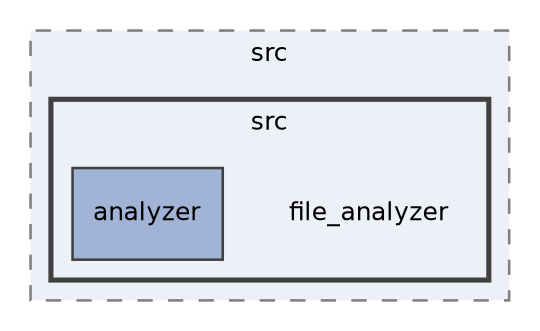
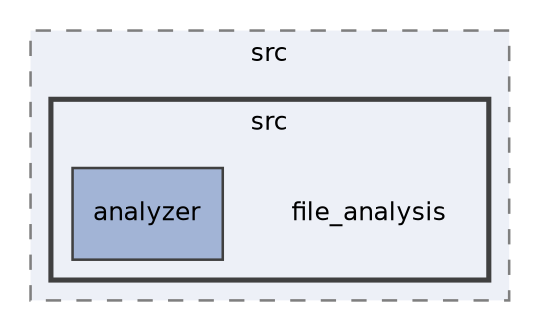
(369, 214) -> (369, 214)
